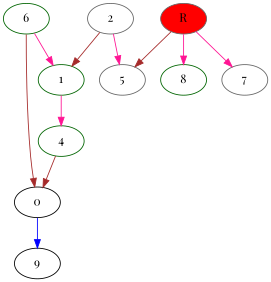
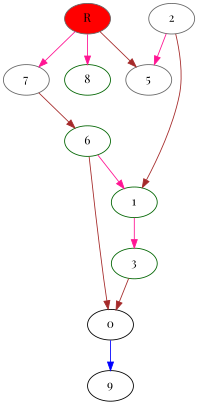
none -> (54, 107)
(61, 141) -> (134, 264)
